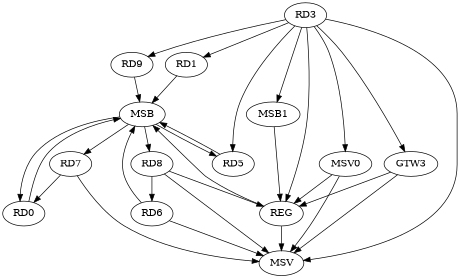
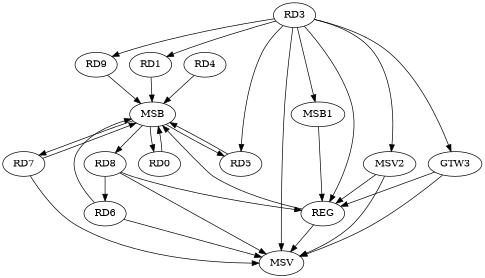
none -> (205, 65)
(346, 164) -> (390, 164)
(50, 186) -> (75, 146)
